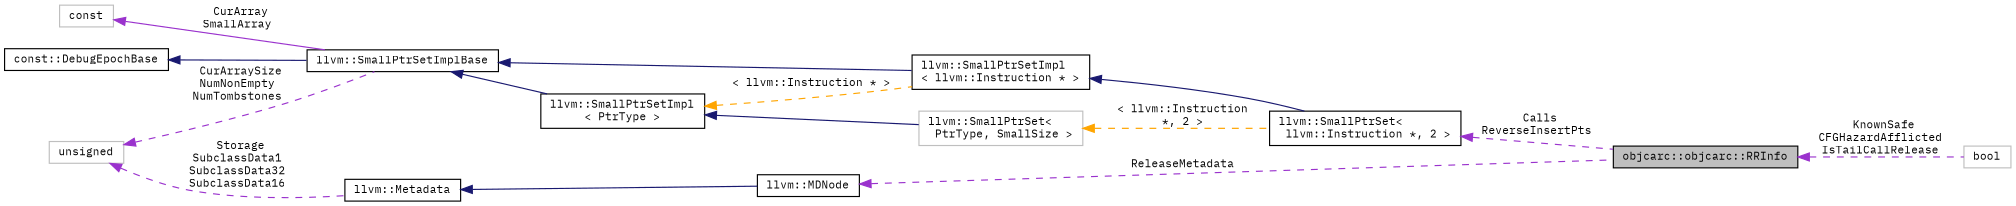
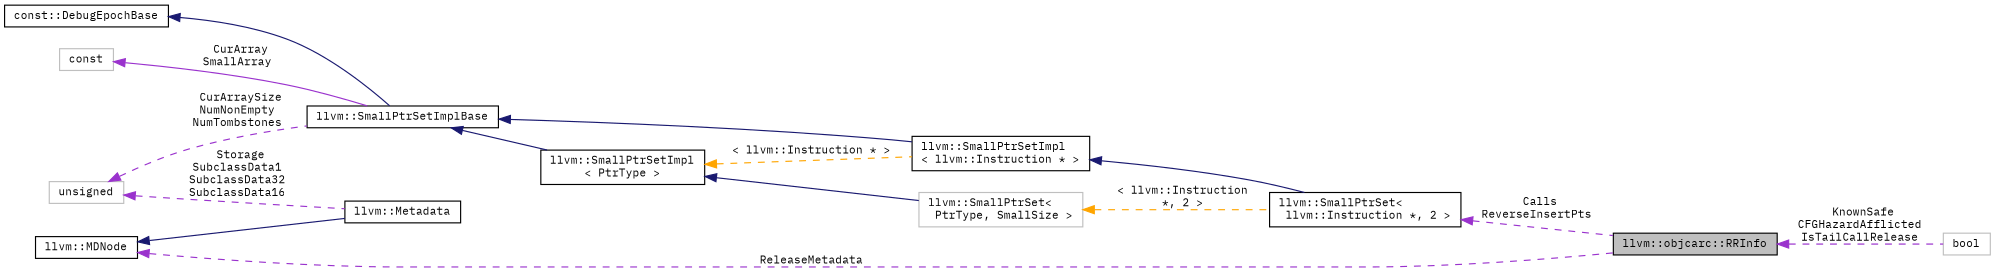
(1706, 157) -> (1695, 244)
(615, 188) -> (247, 229)
